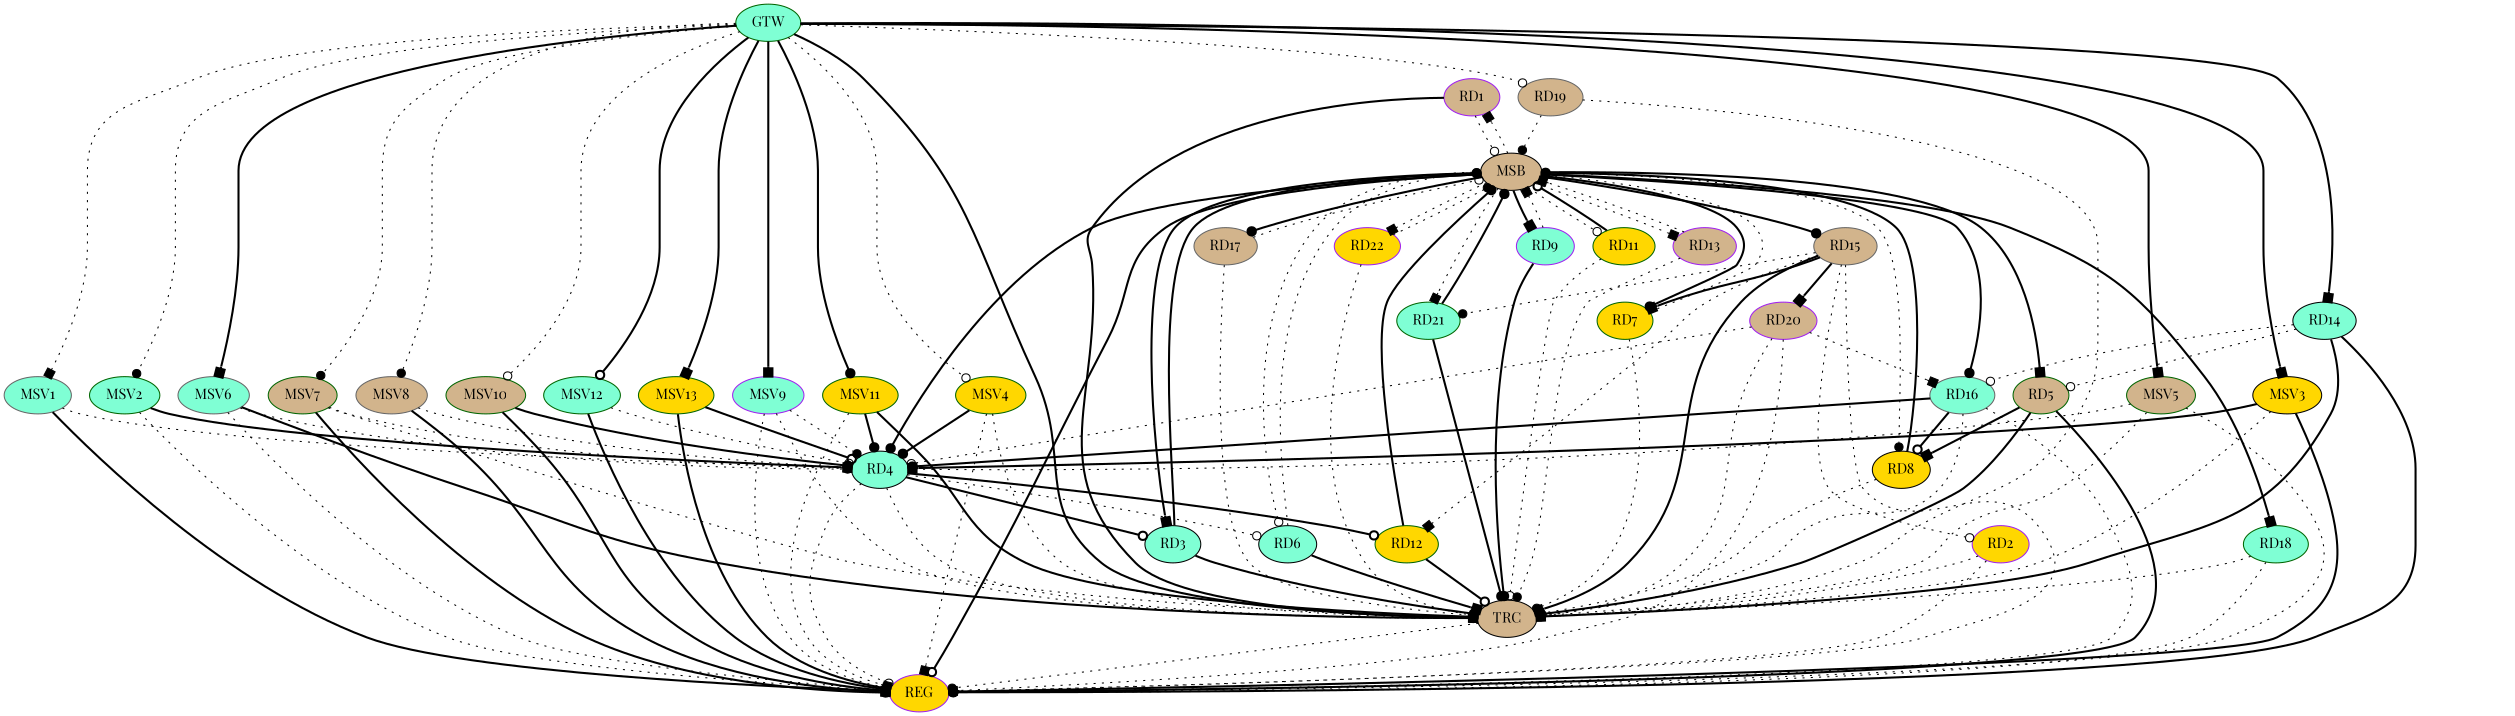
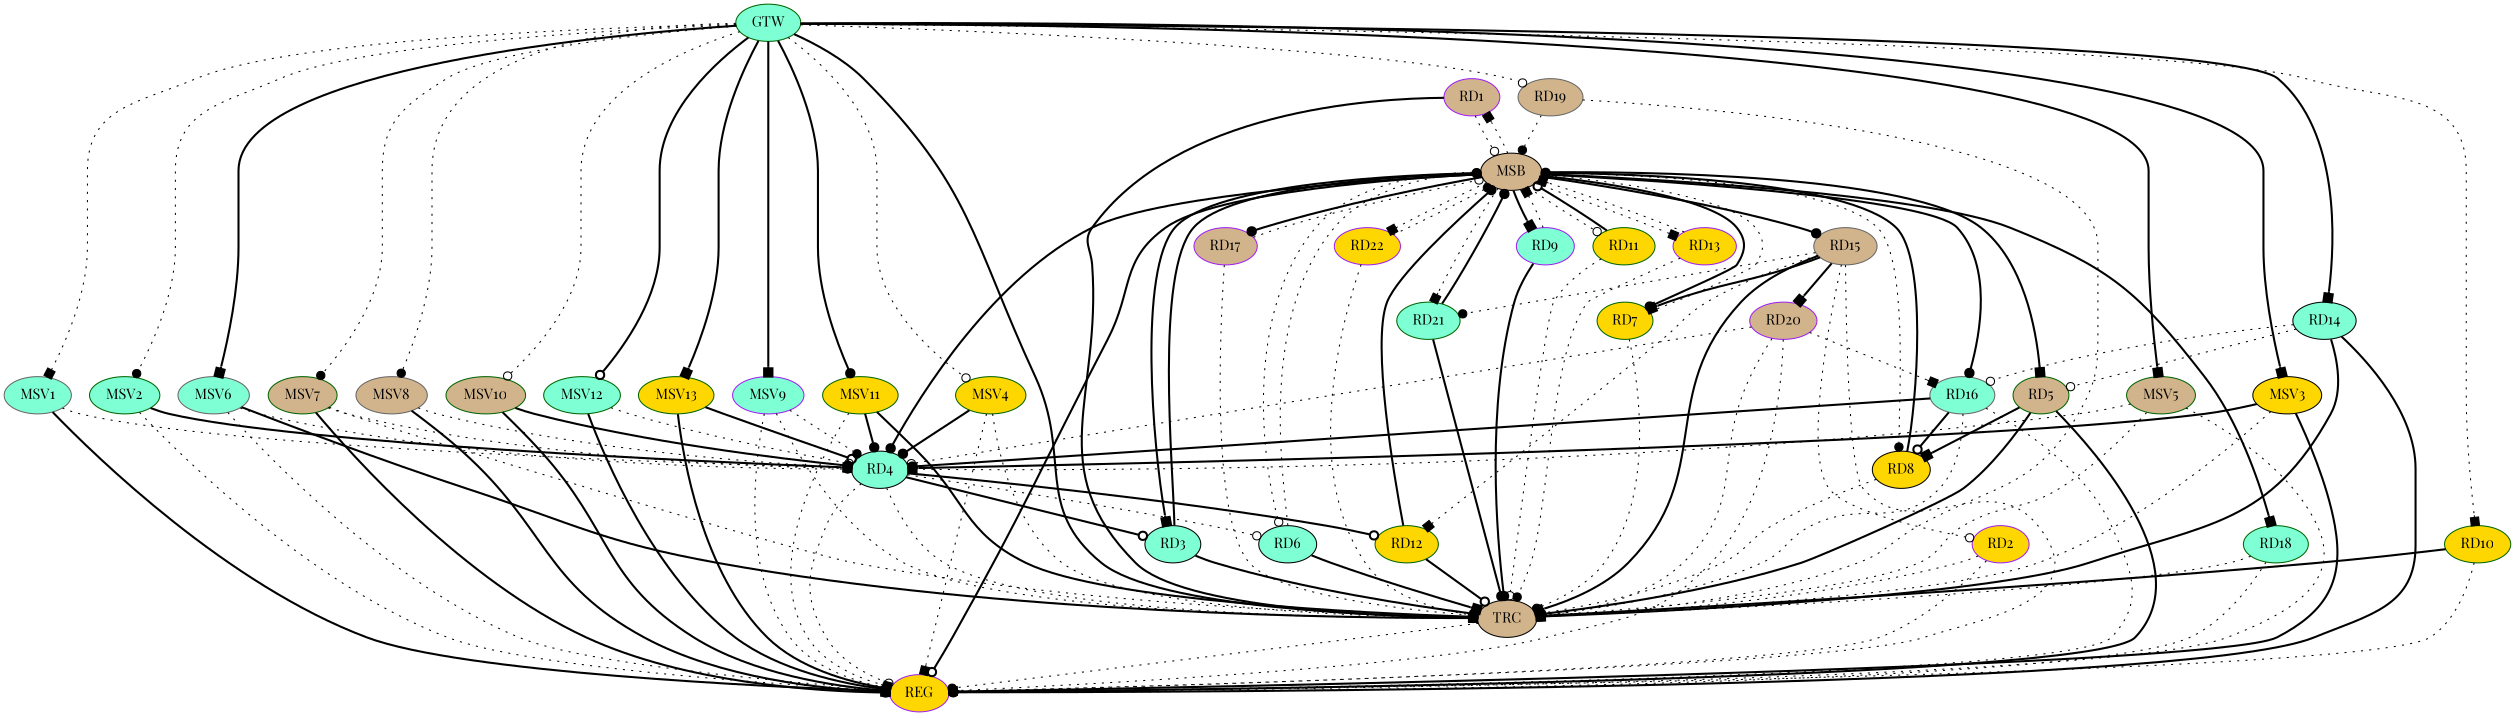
(1226, 246) -> (1226, 246)
(1705, 246) -> (1705, 246)
none -> (2478, 544)
